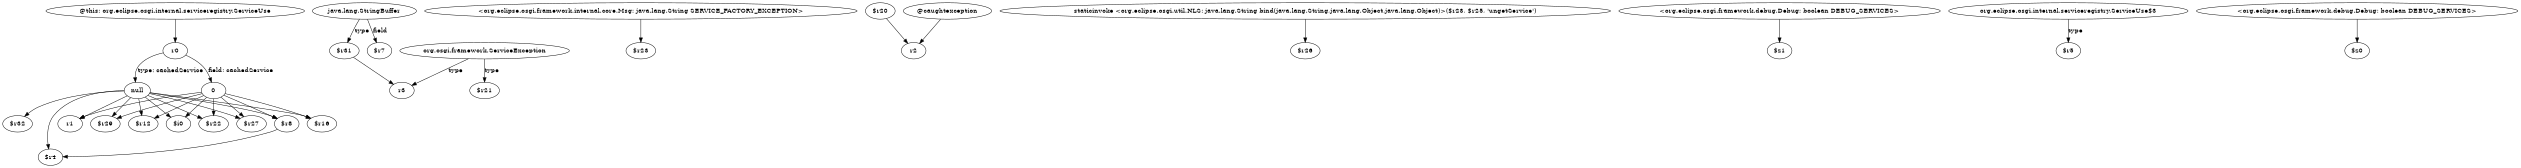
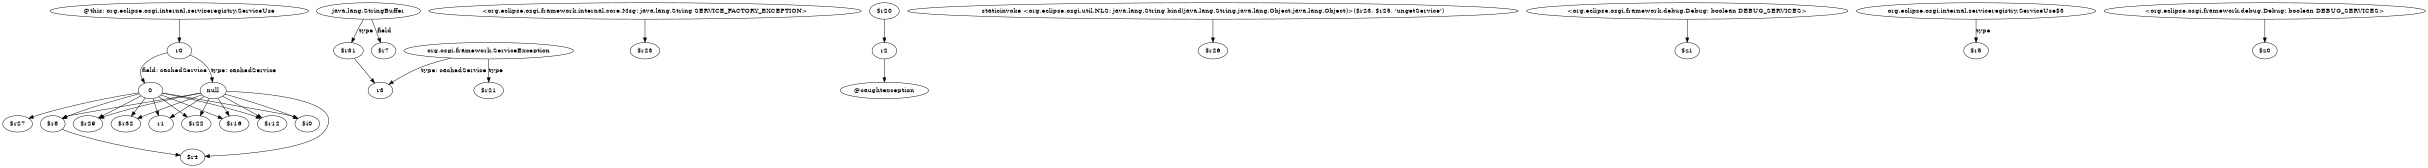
(932, 30) -> (884, 68)
(456, 71) -> (454, 71)
(193, 104) -> none
none -> (140, 105)
